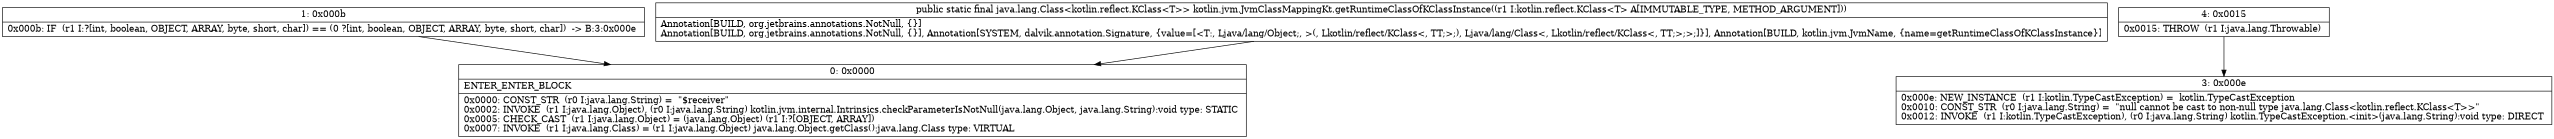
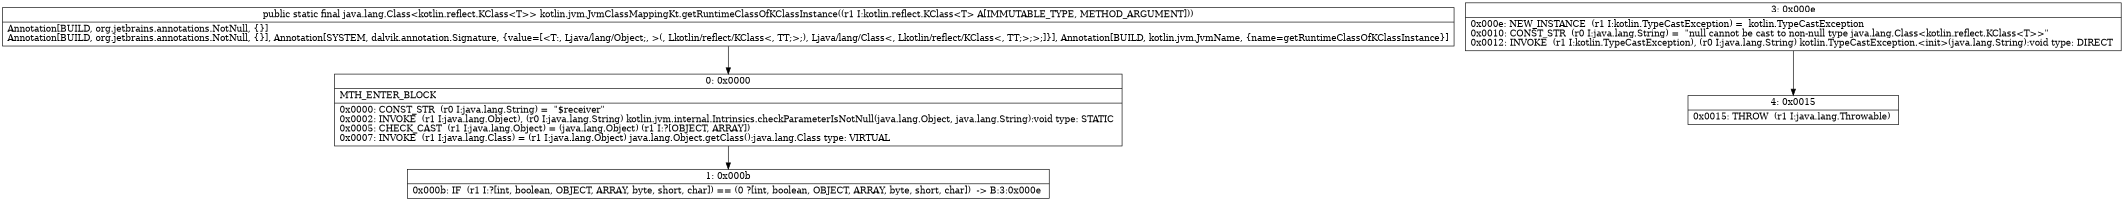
(511, 50) -> (728, 154)
(2224, 53) -> (1793, 70)
(518, 86) -> (388, 96)
